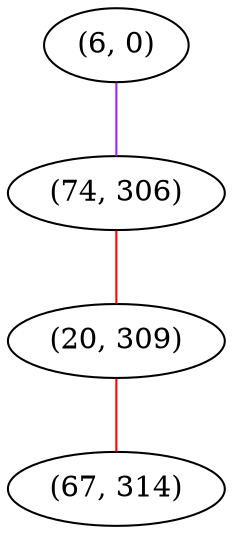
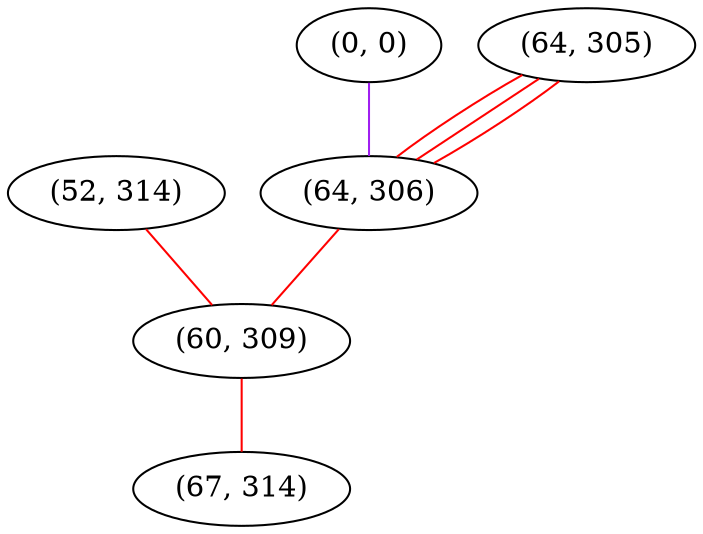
(116, 45) -> (369, 45)
none -> (587, 45)
none -> (116, 193)
(116, 193) -> (369, 193)
(116, 341) -> (242, 341)
